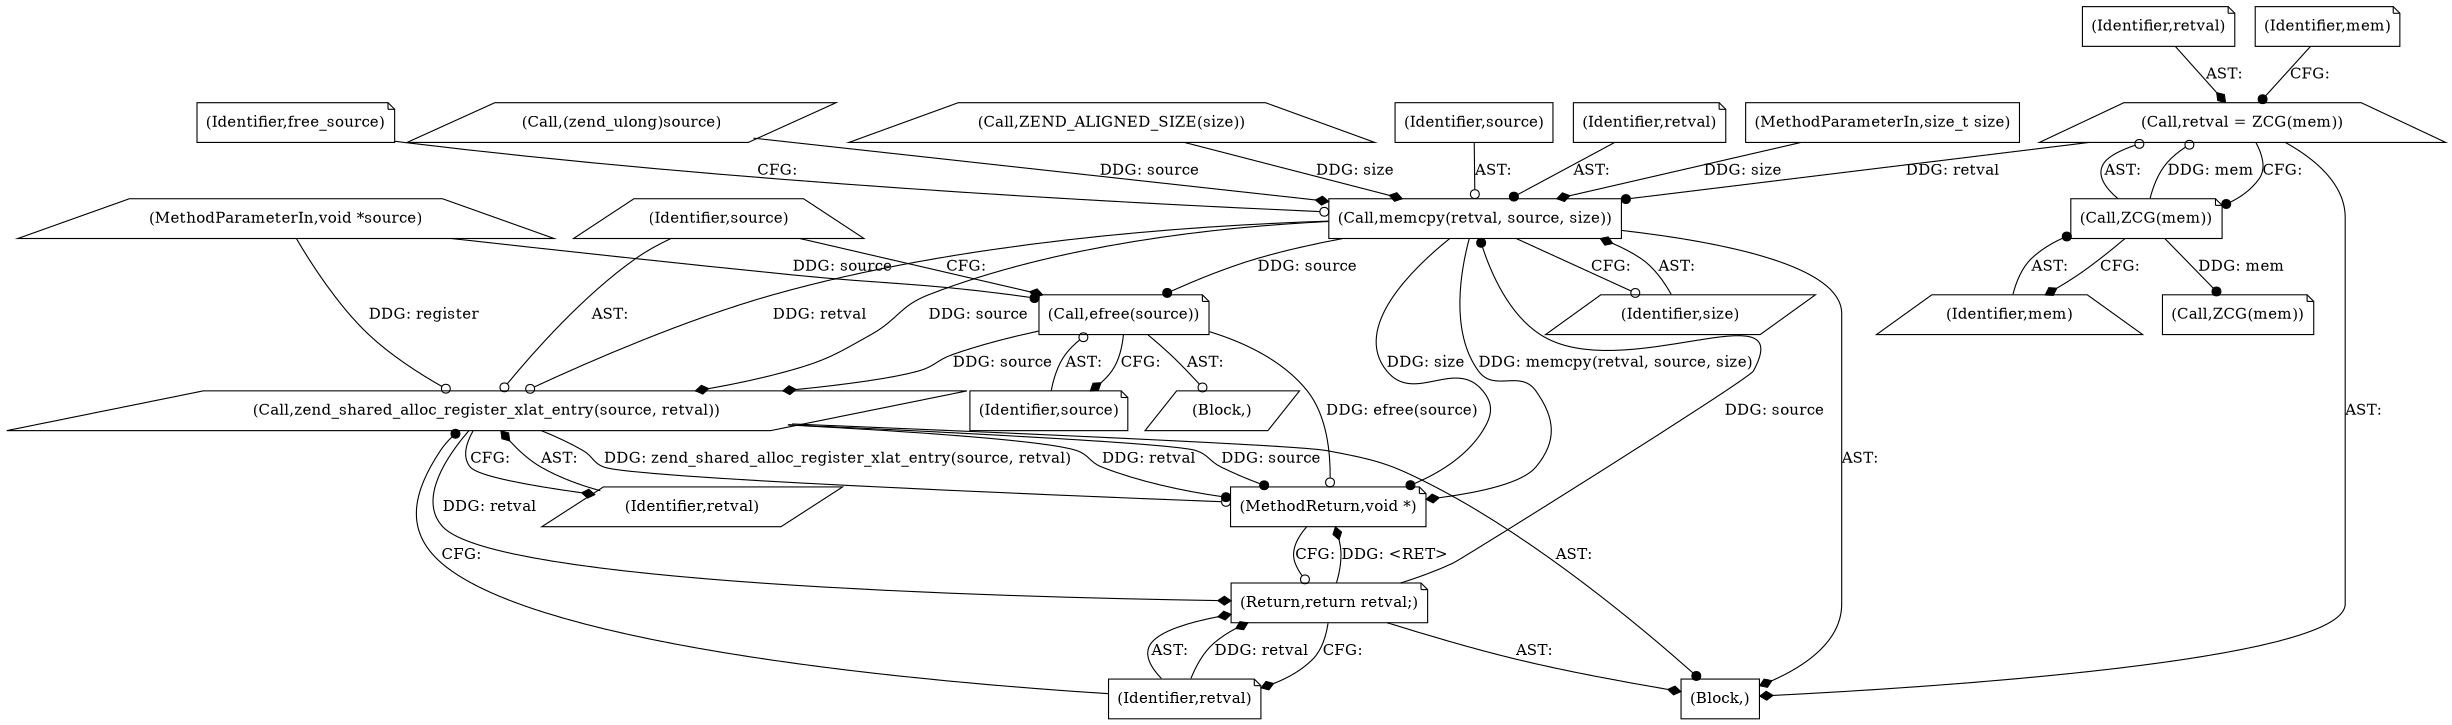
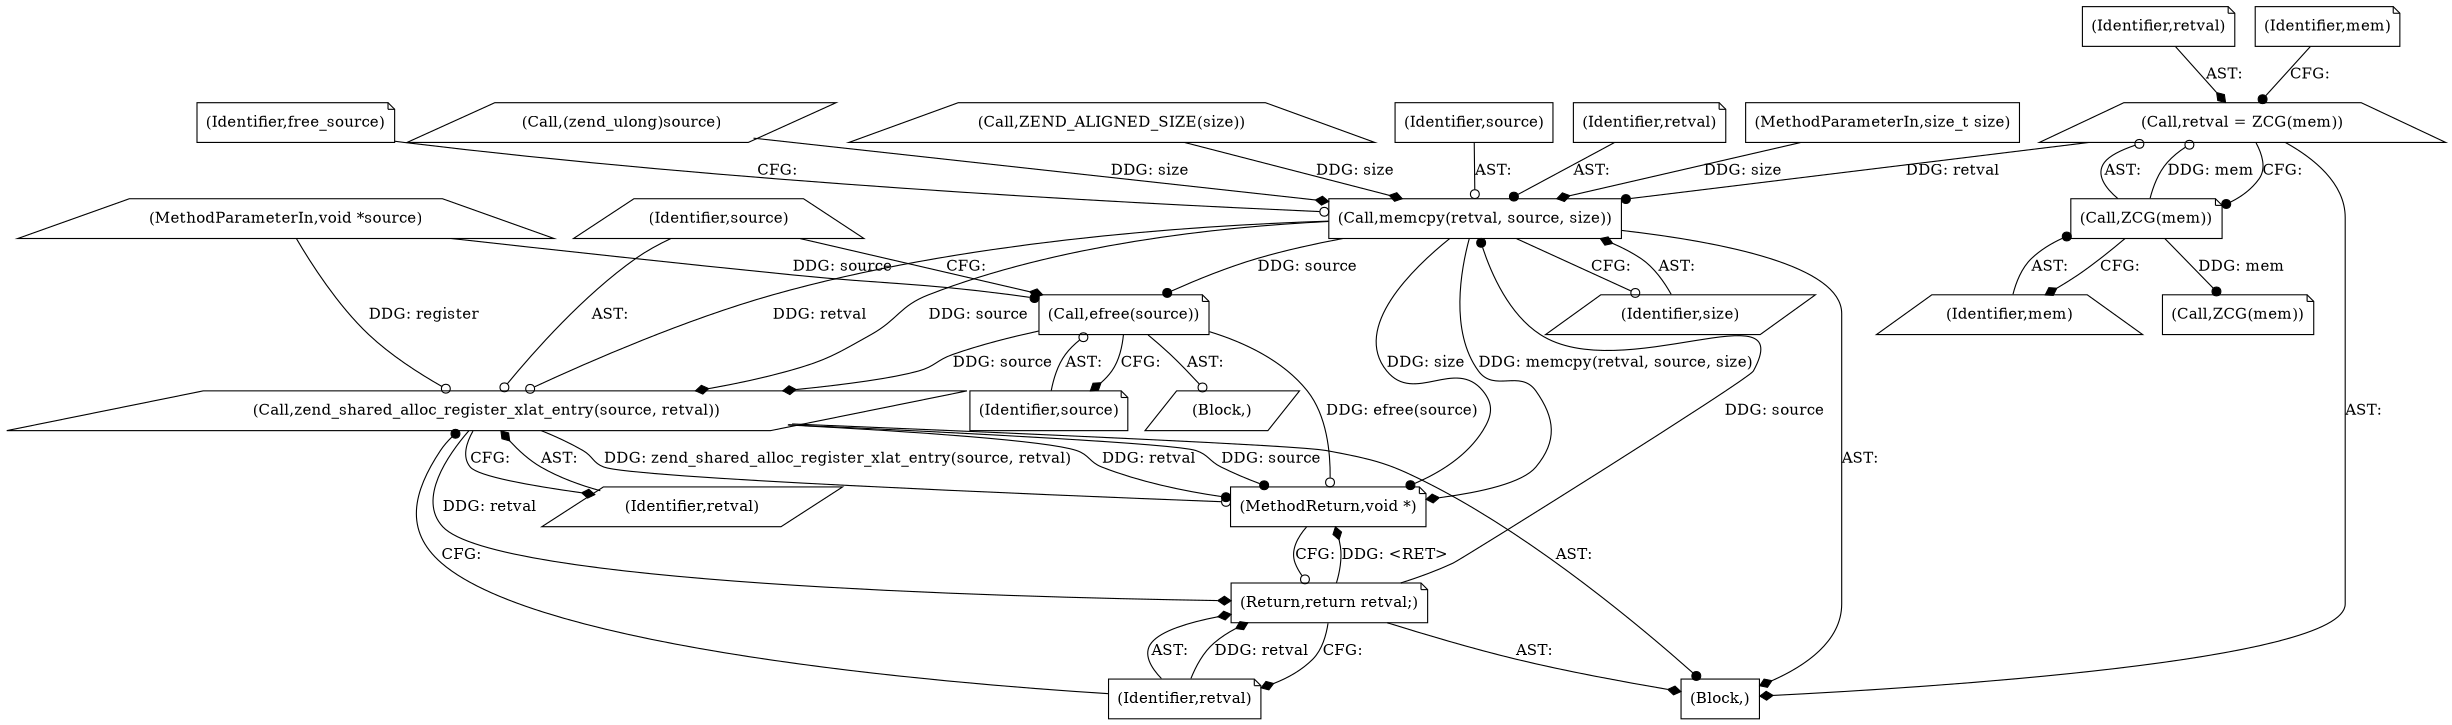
(1150, 171) -> (1150, 171)
